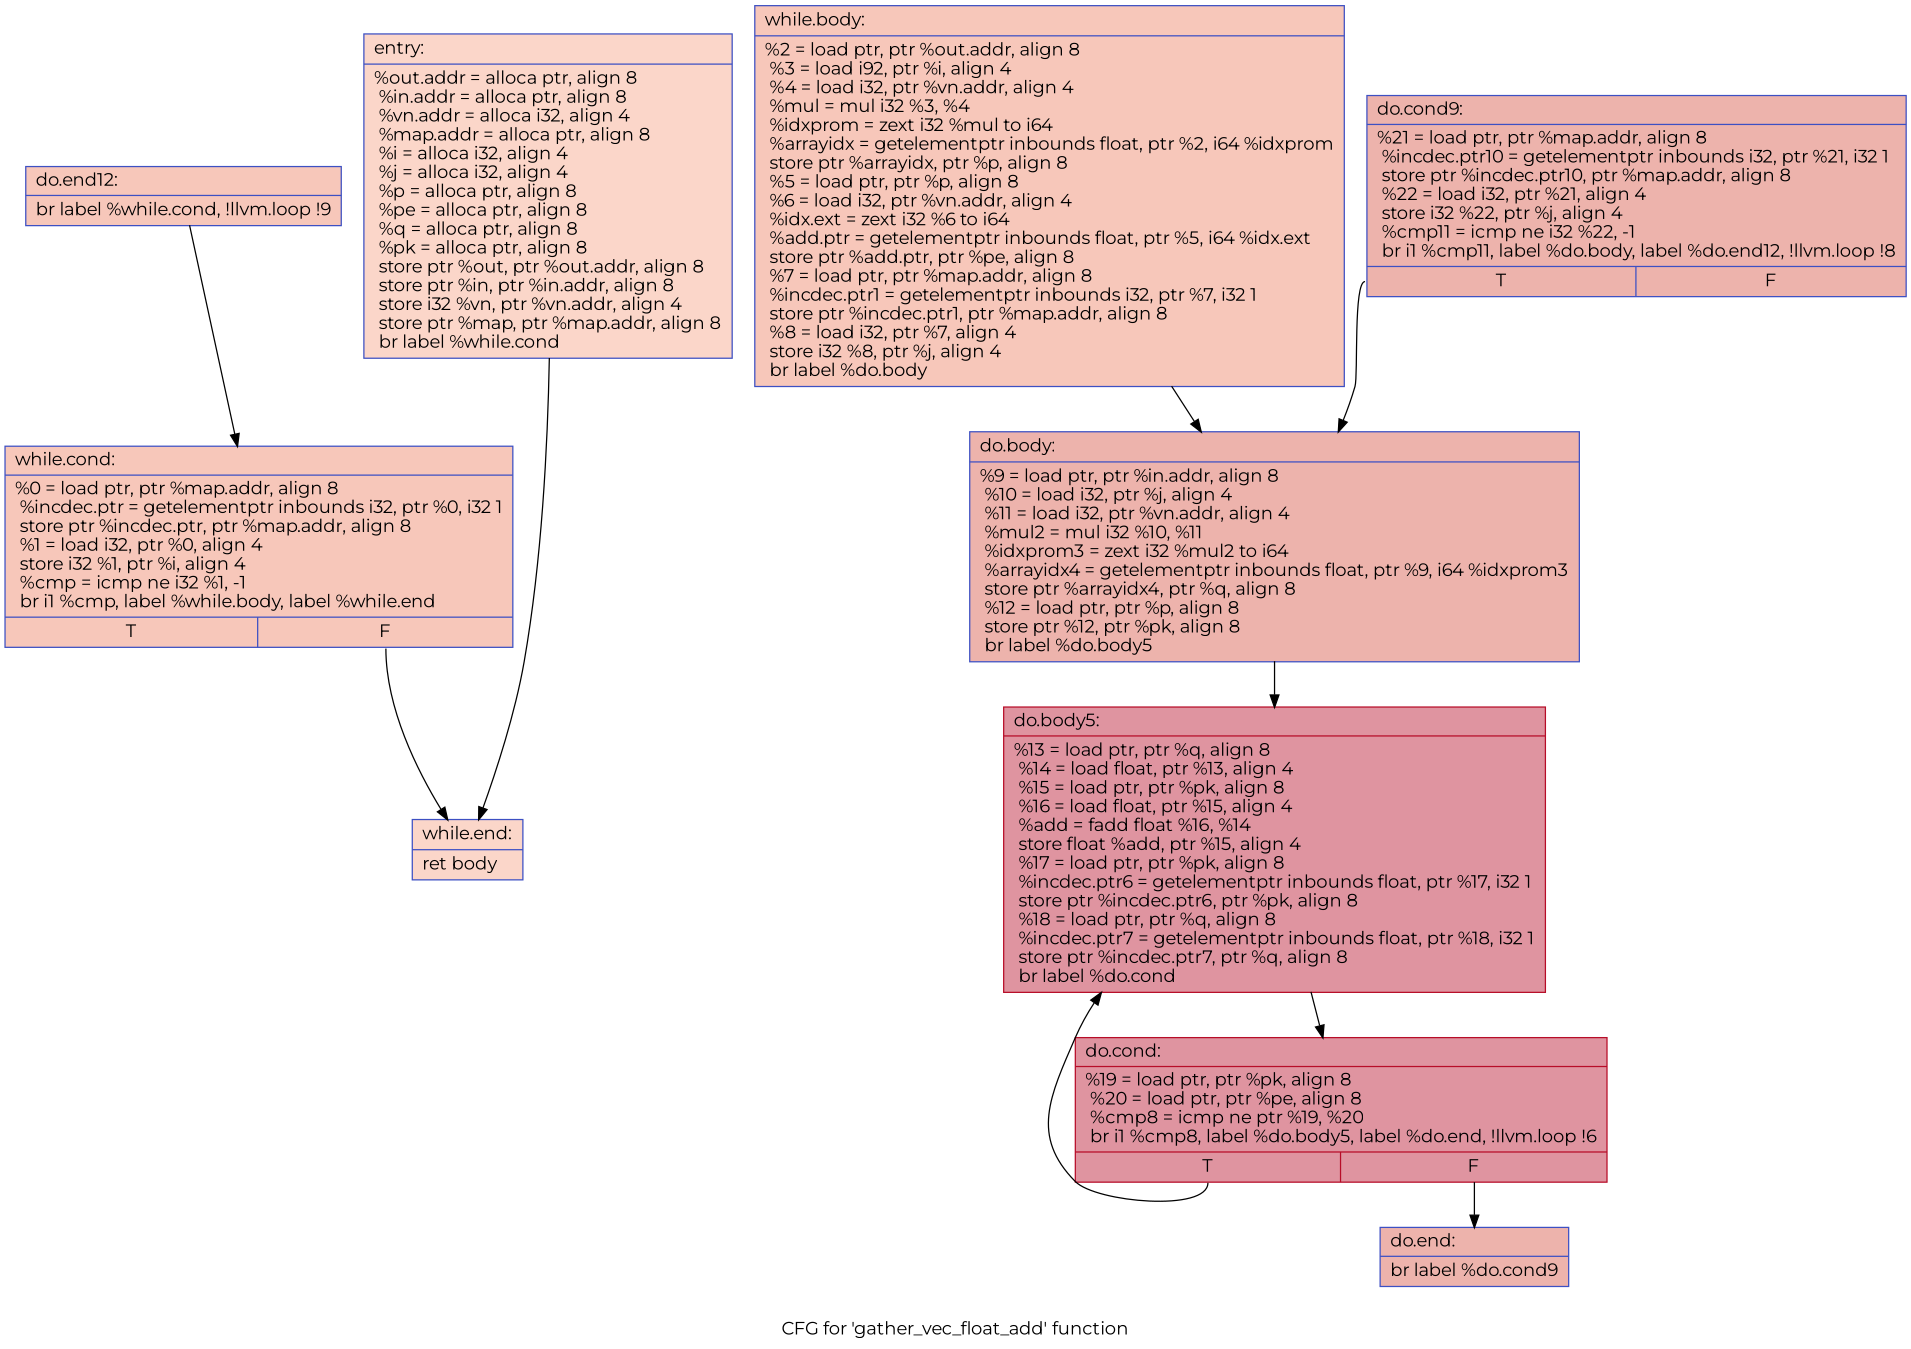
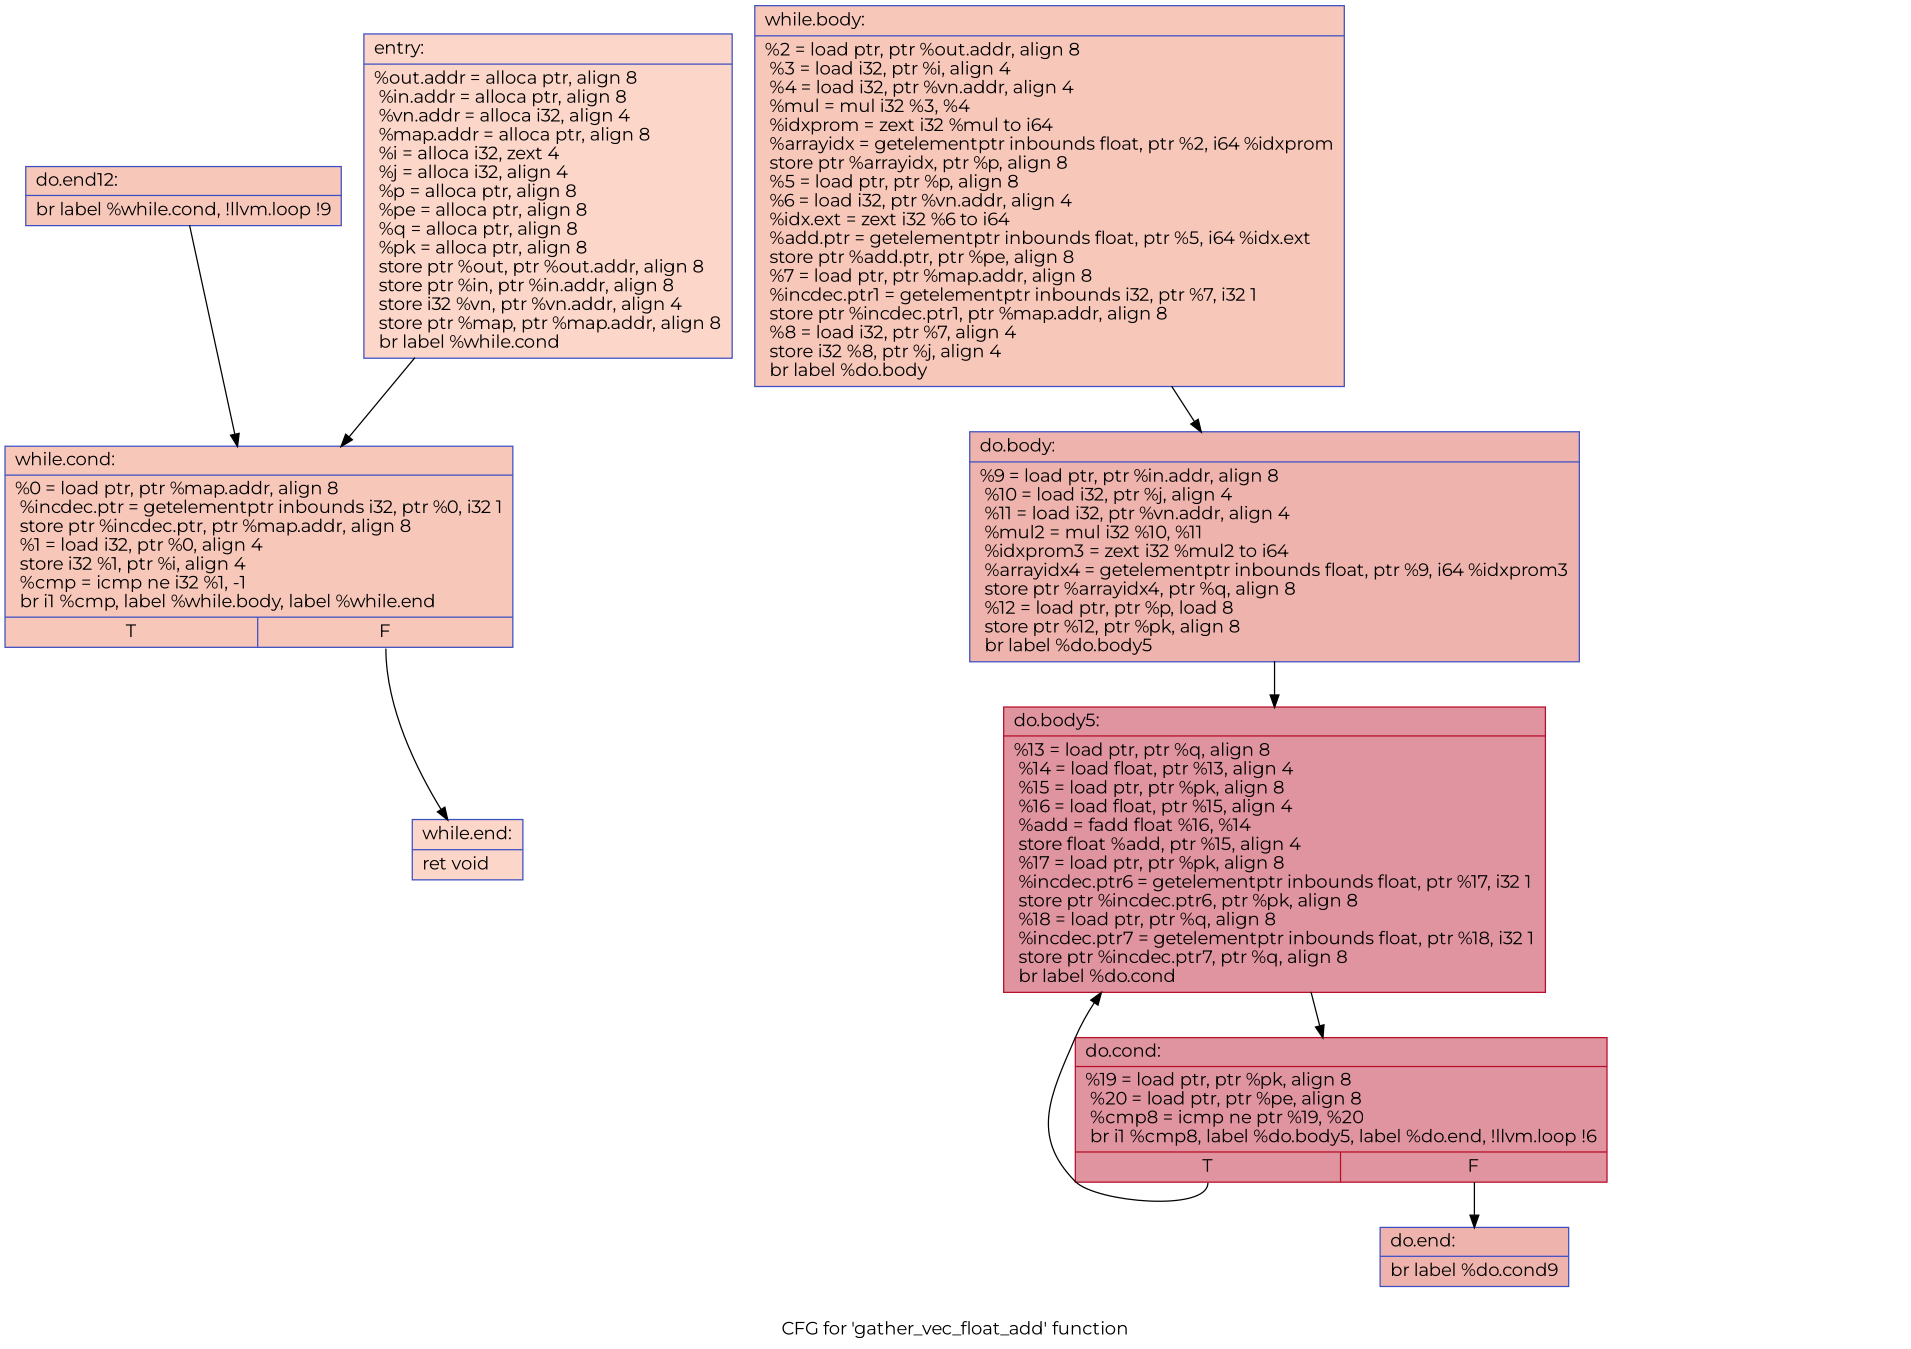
(888, 69) -> (888, 69)
(471, 154) -> (467, 154)
(1637, 196) -> none
(535, 586) -> (382, 397)
(1110, 608) -> (1107, 608)
(460, 864) -> (456, 864)
